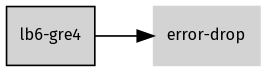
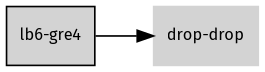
(207, 36) -> (206, 36)
